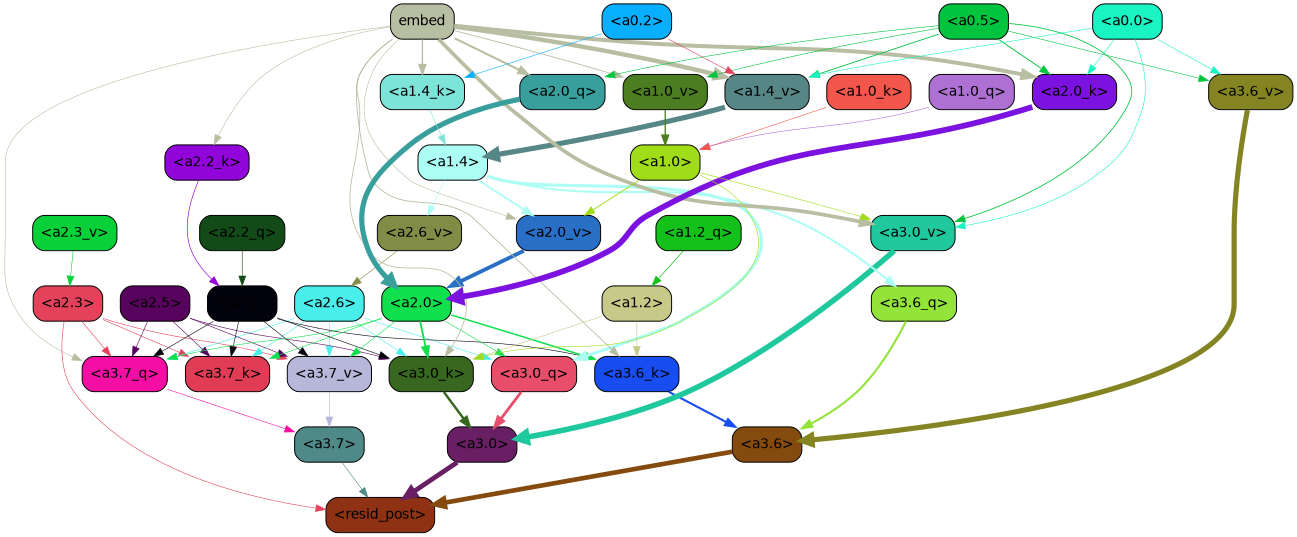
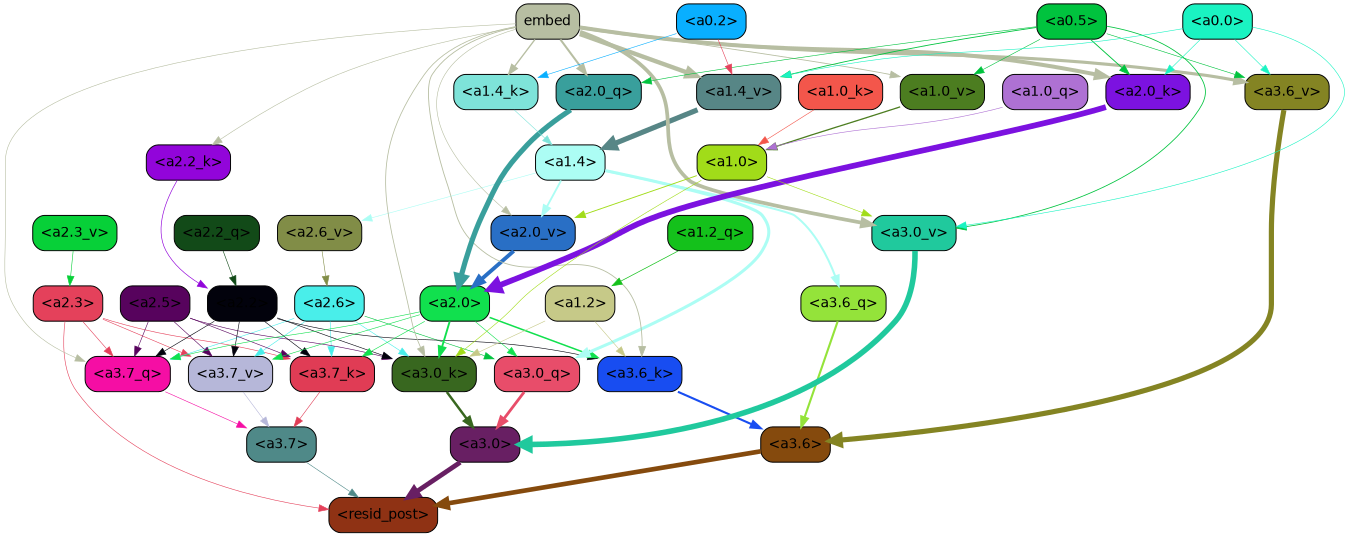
none -> (1055, 60)
(408, 333) -> (401, 328)
none -> (310, 405)
